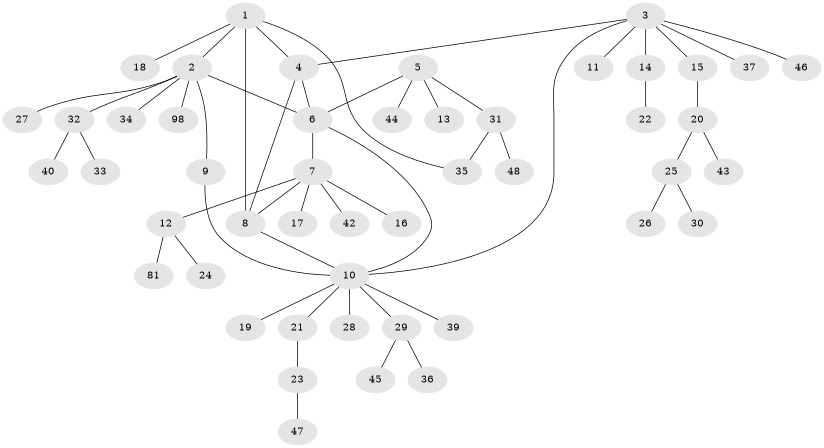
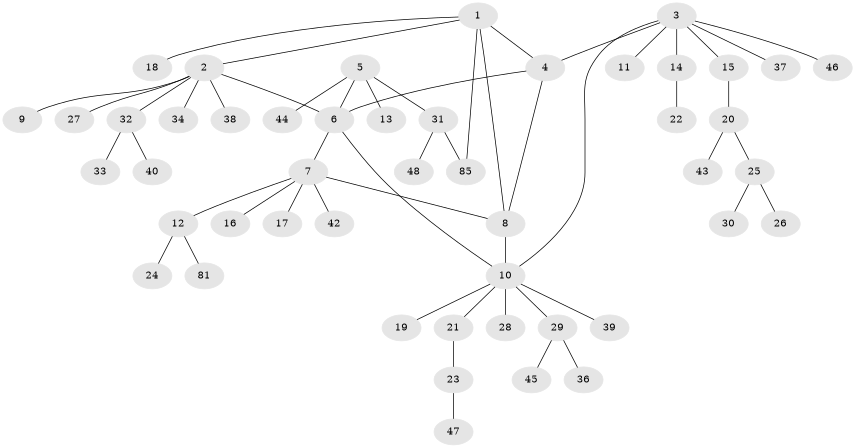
(178, 120) -> (230, 120)
(462, 172) -> (466, 172)
(245, 256) -> none
